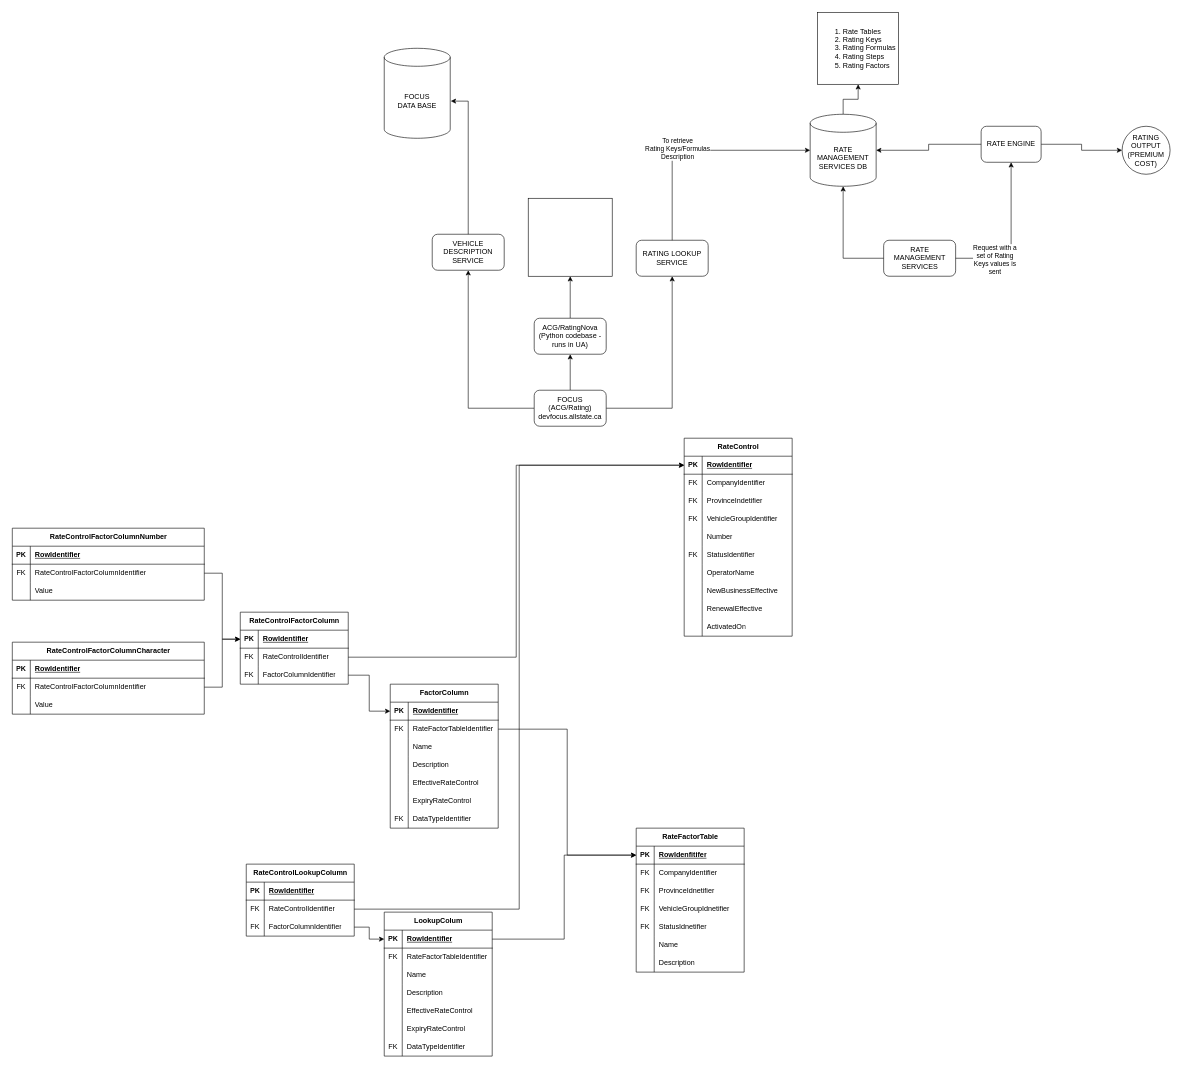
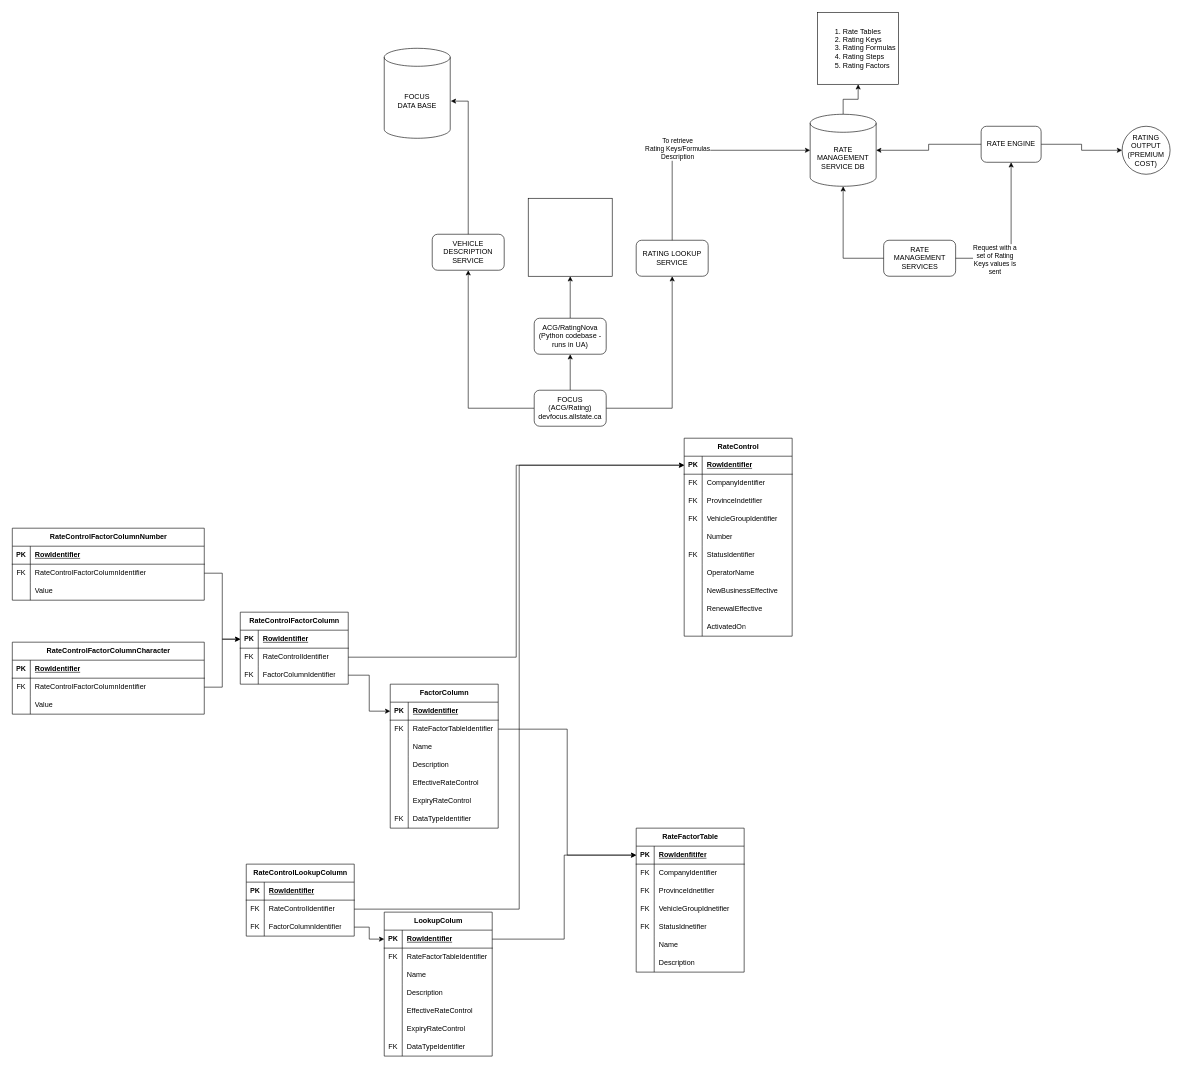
(843, 158) -> (843, 158)
